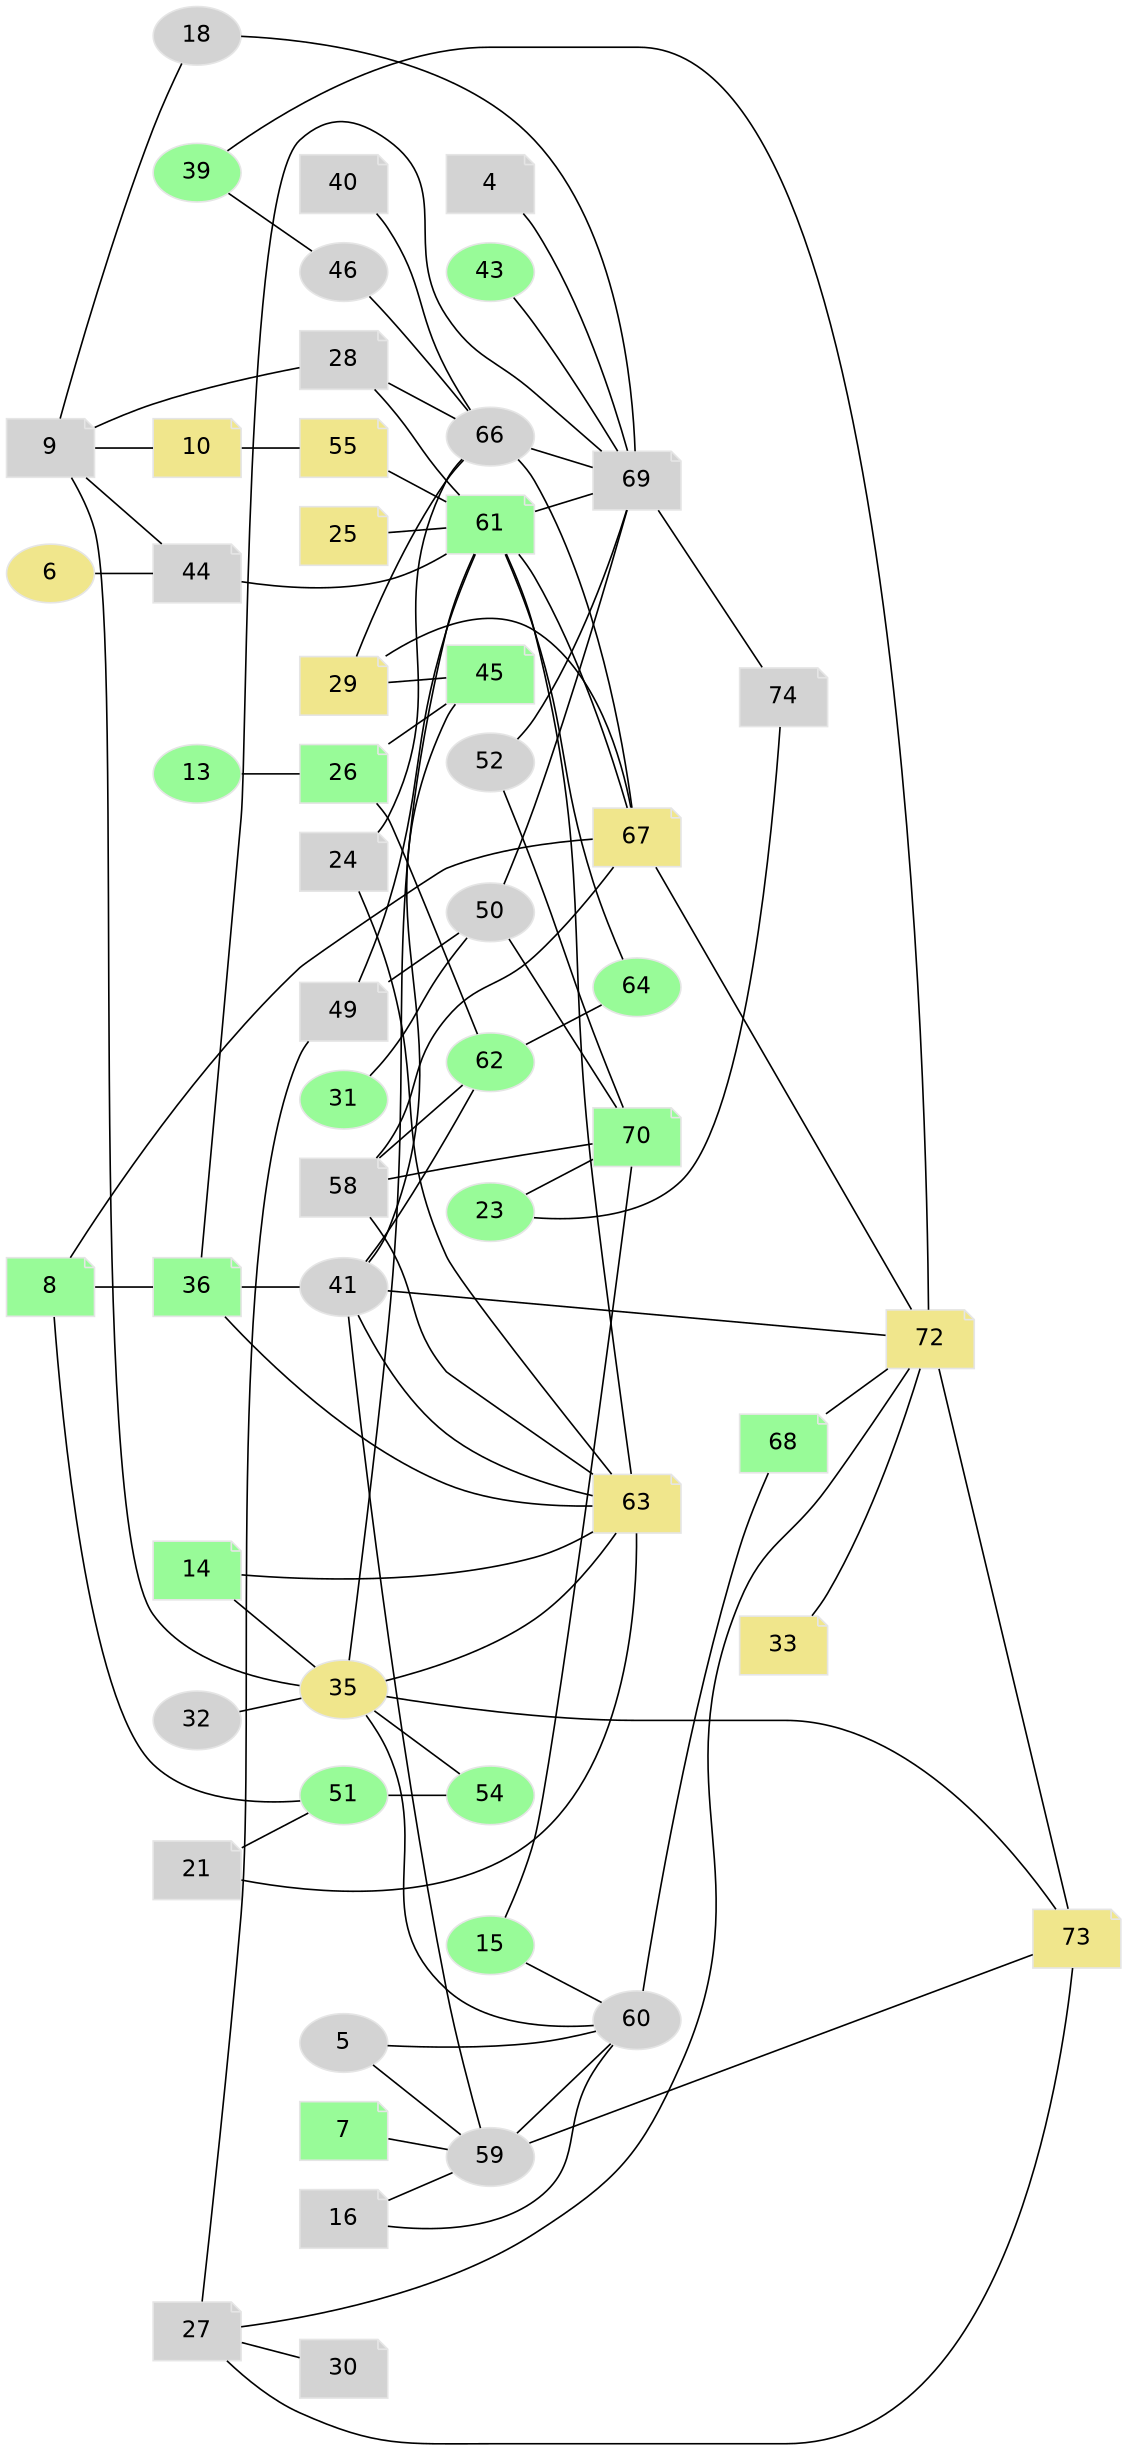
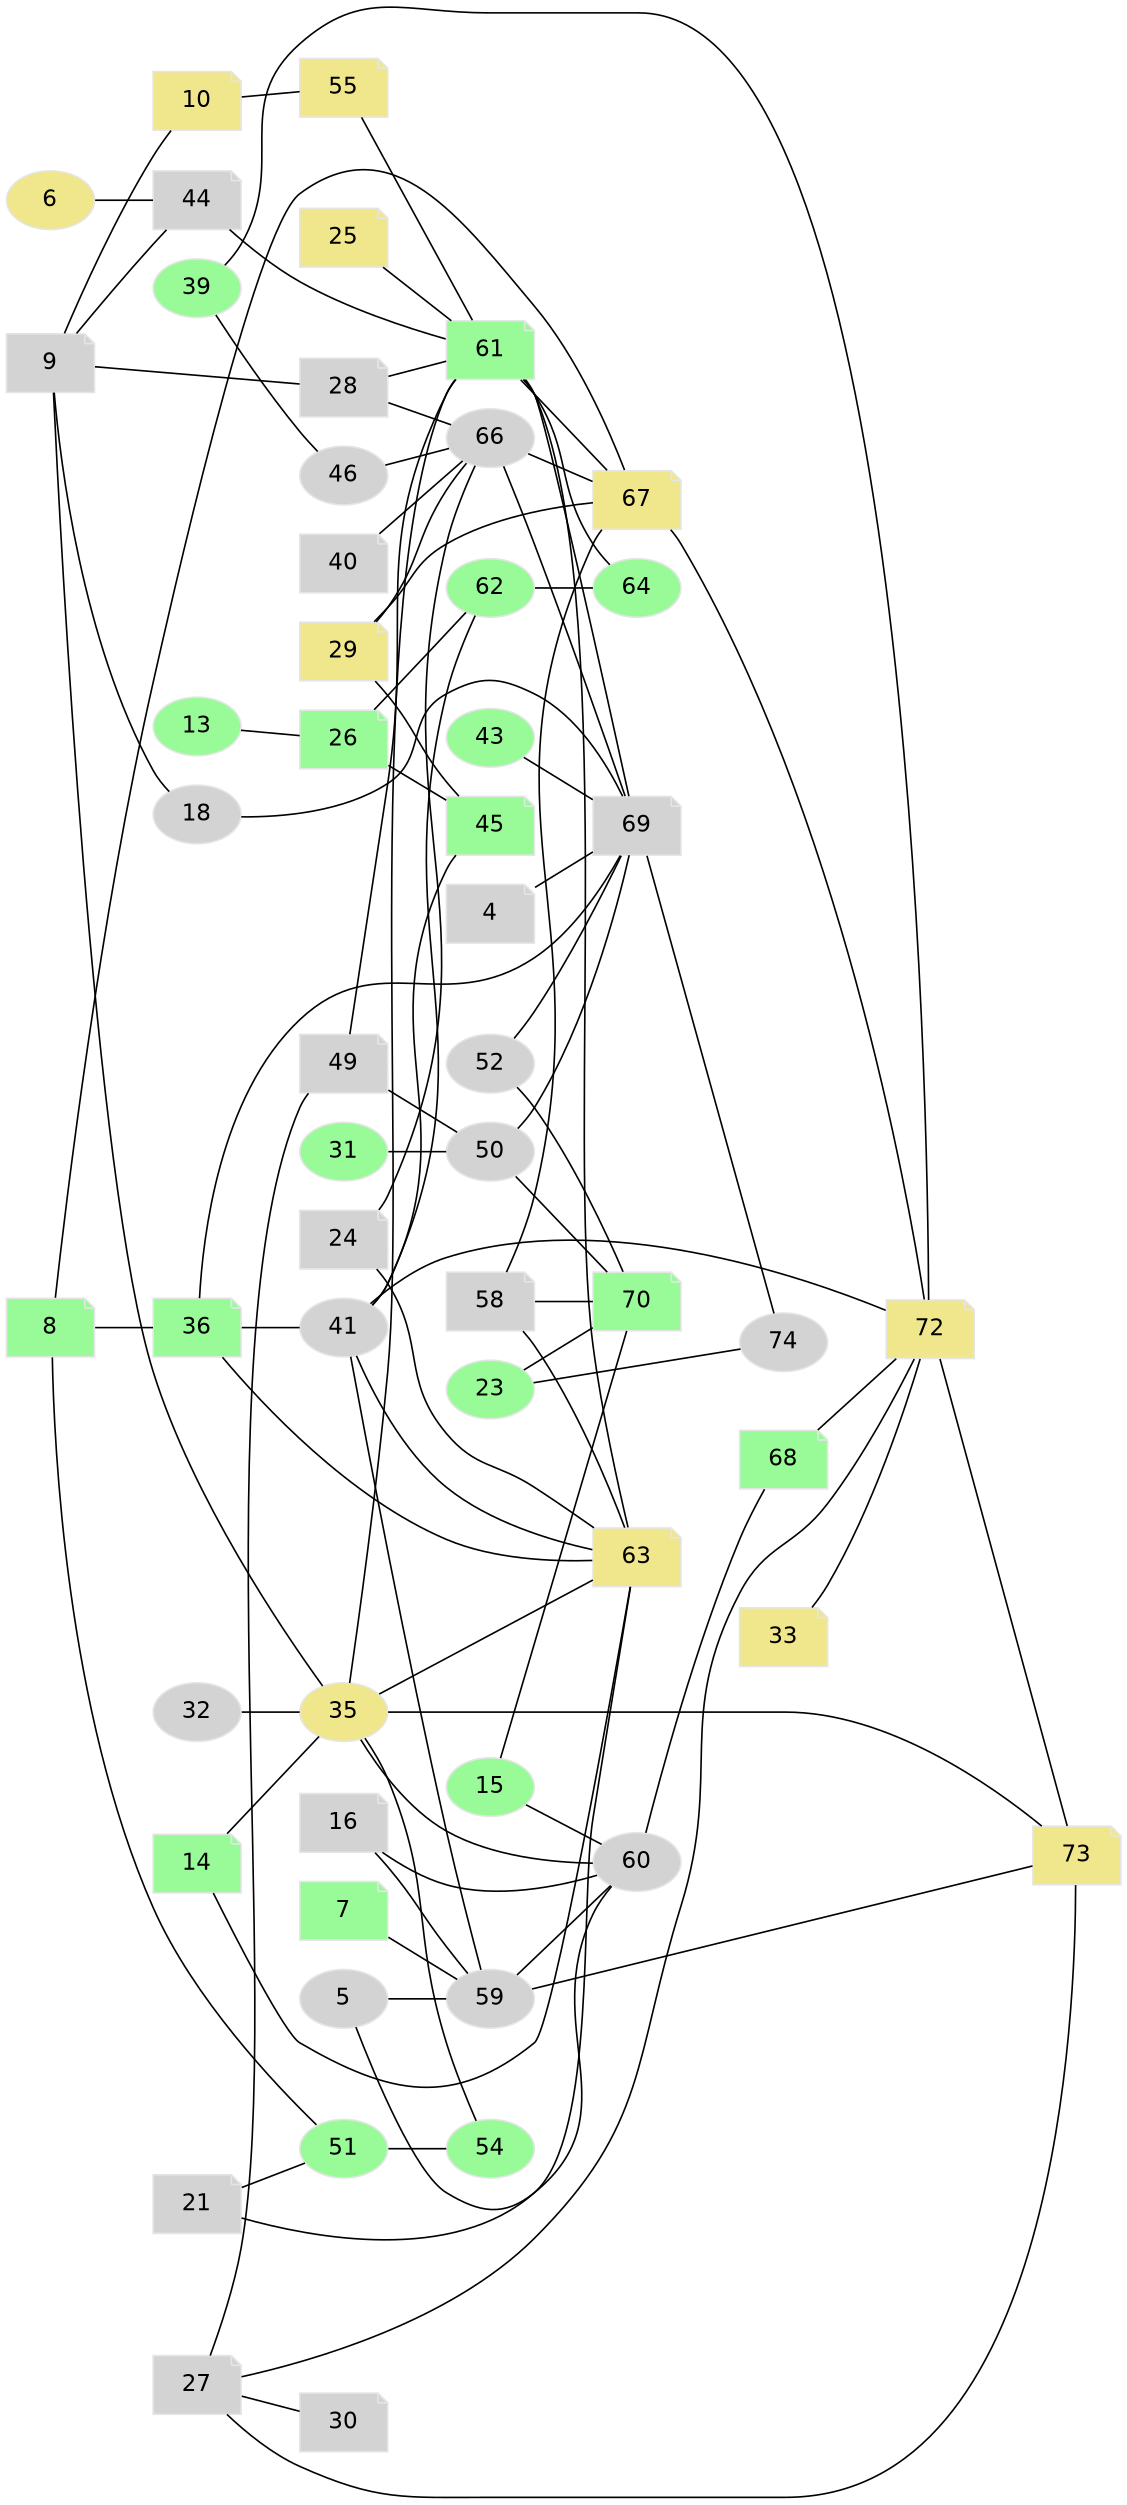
(784, 697) -> (784, 1342)
(427, 1116) -> none
